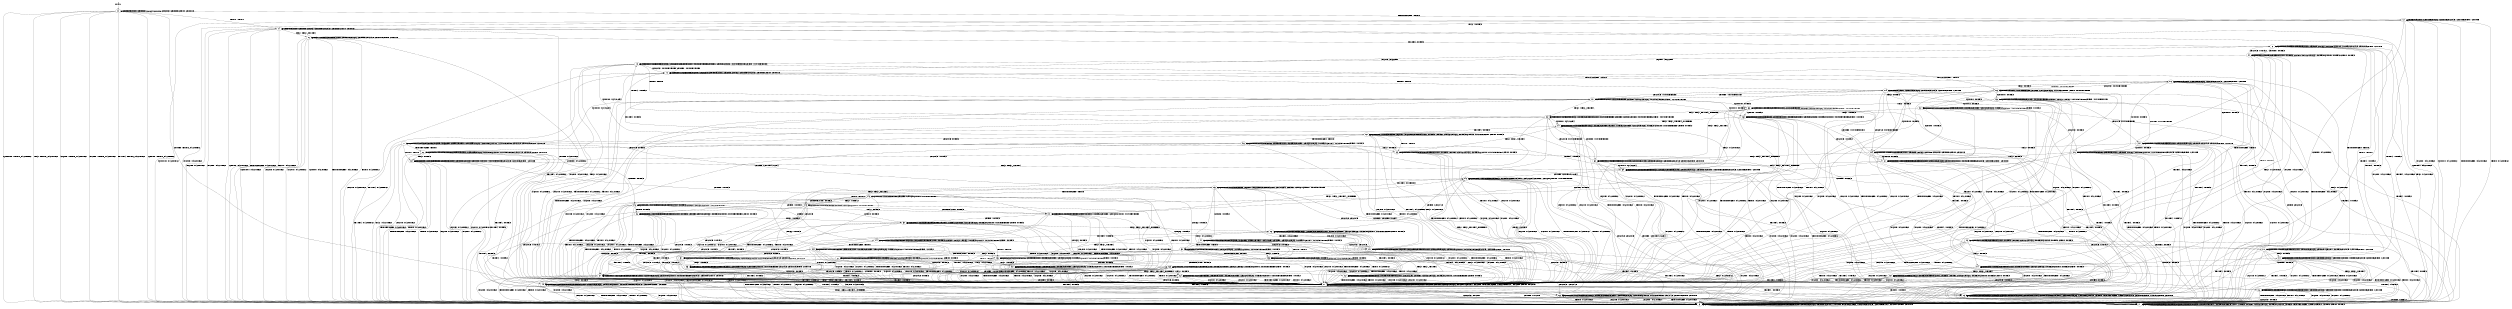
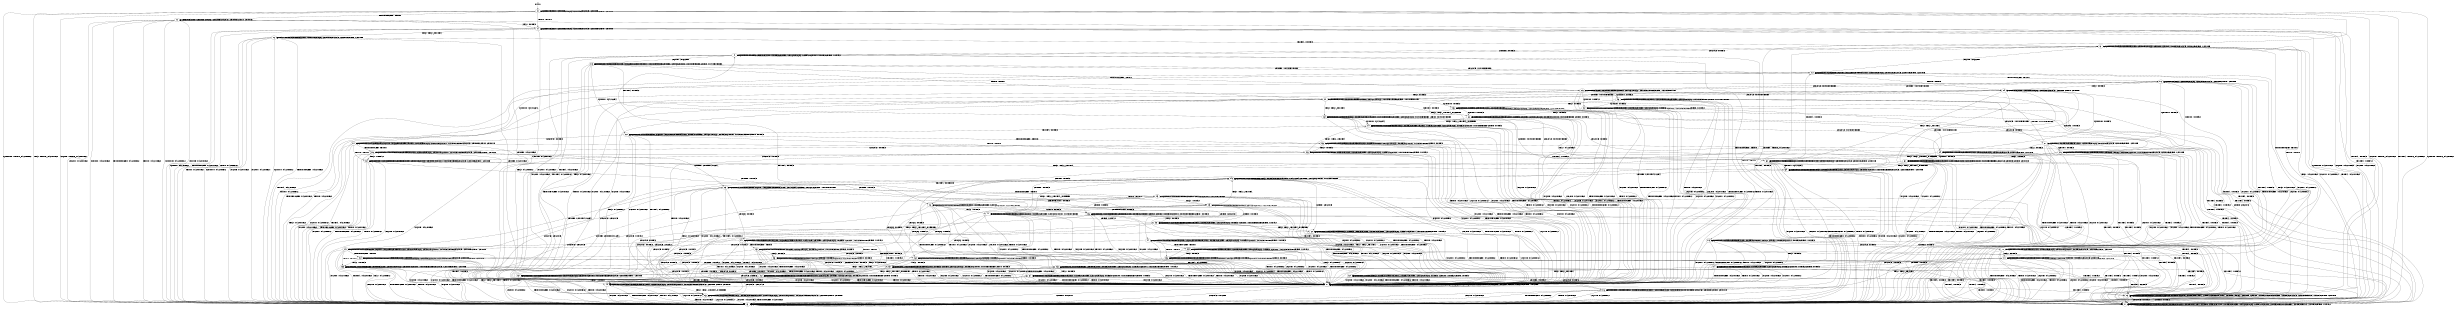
(664, 256) -> (823, 203)
